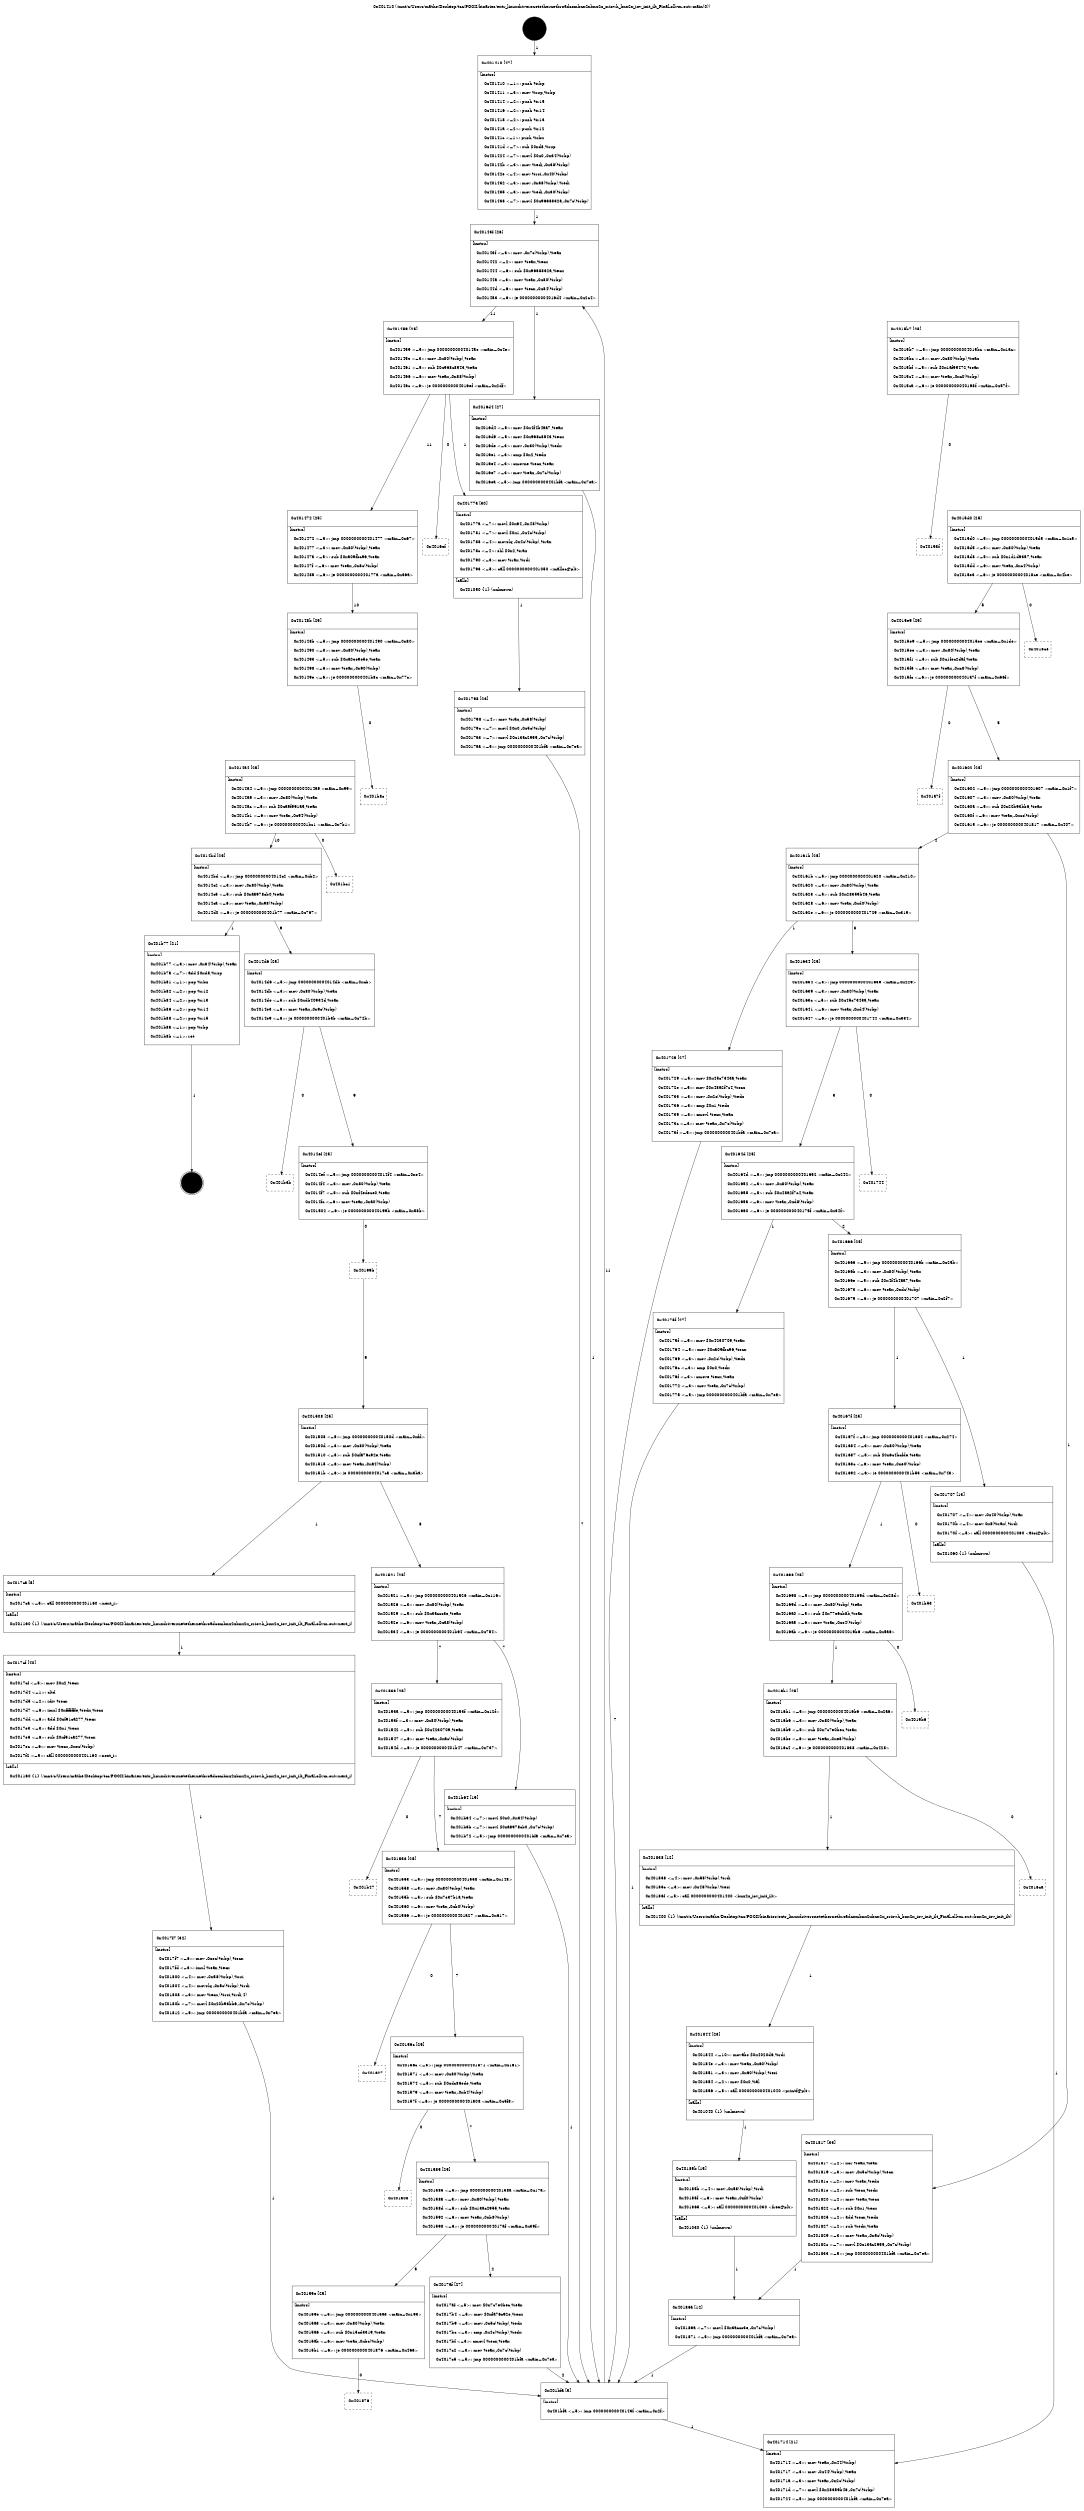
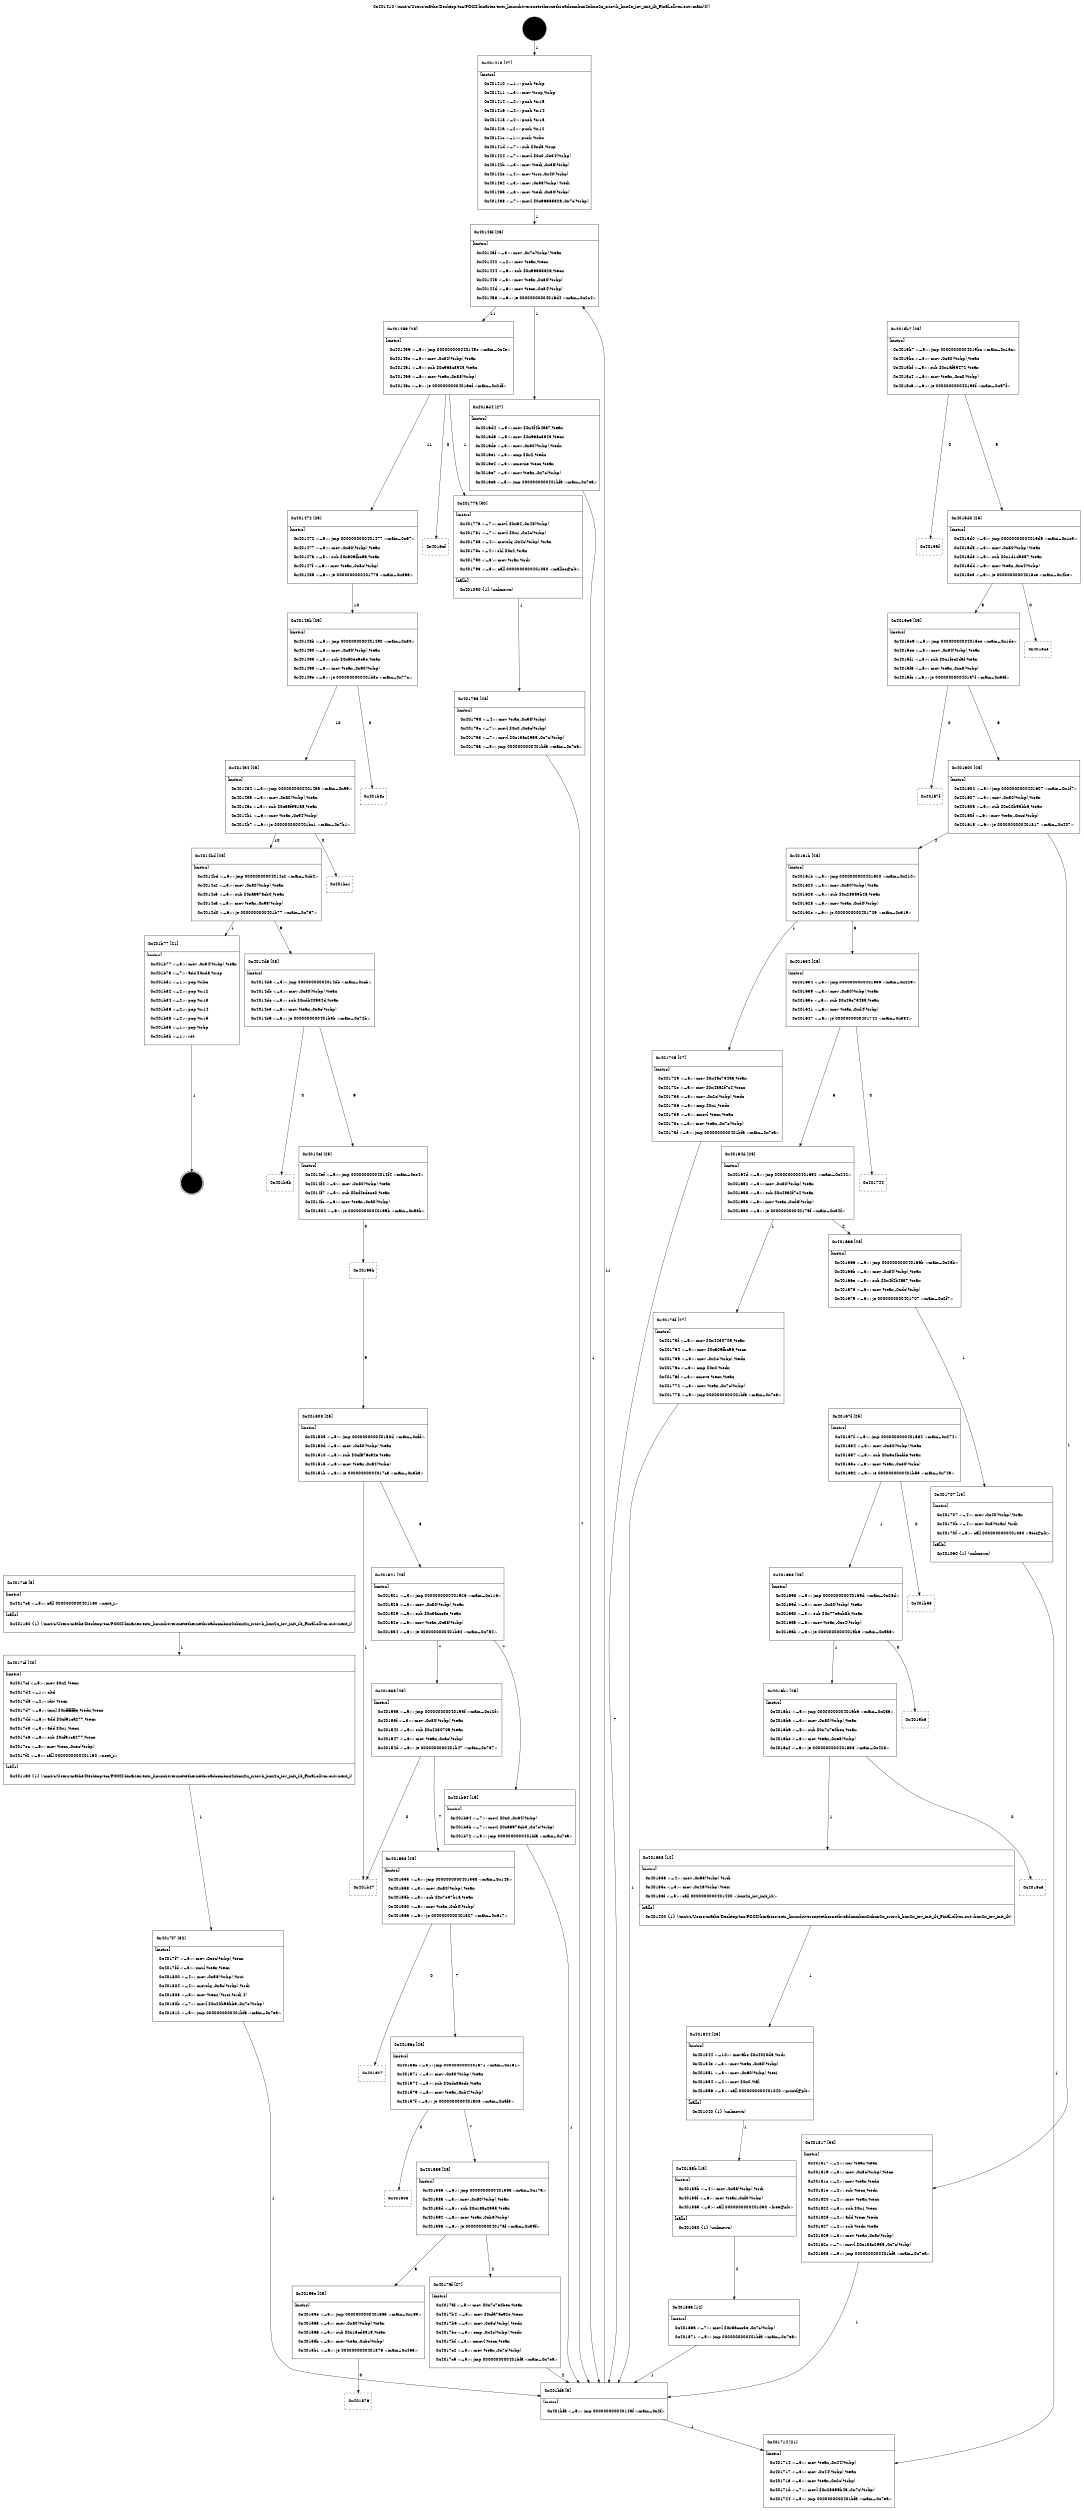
none -> (983, 451)
none -> (322, 722)
(895, 1356) -> none
(268, 1527) -> (363, 1679)
(736, 2269) -> (736, 2269)
(781, 2279) -> (796, 2372)
